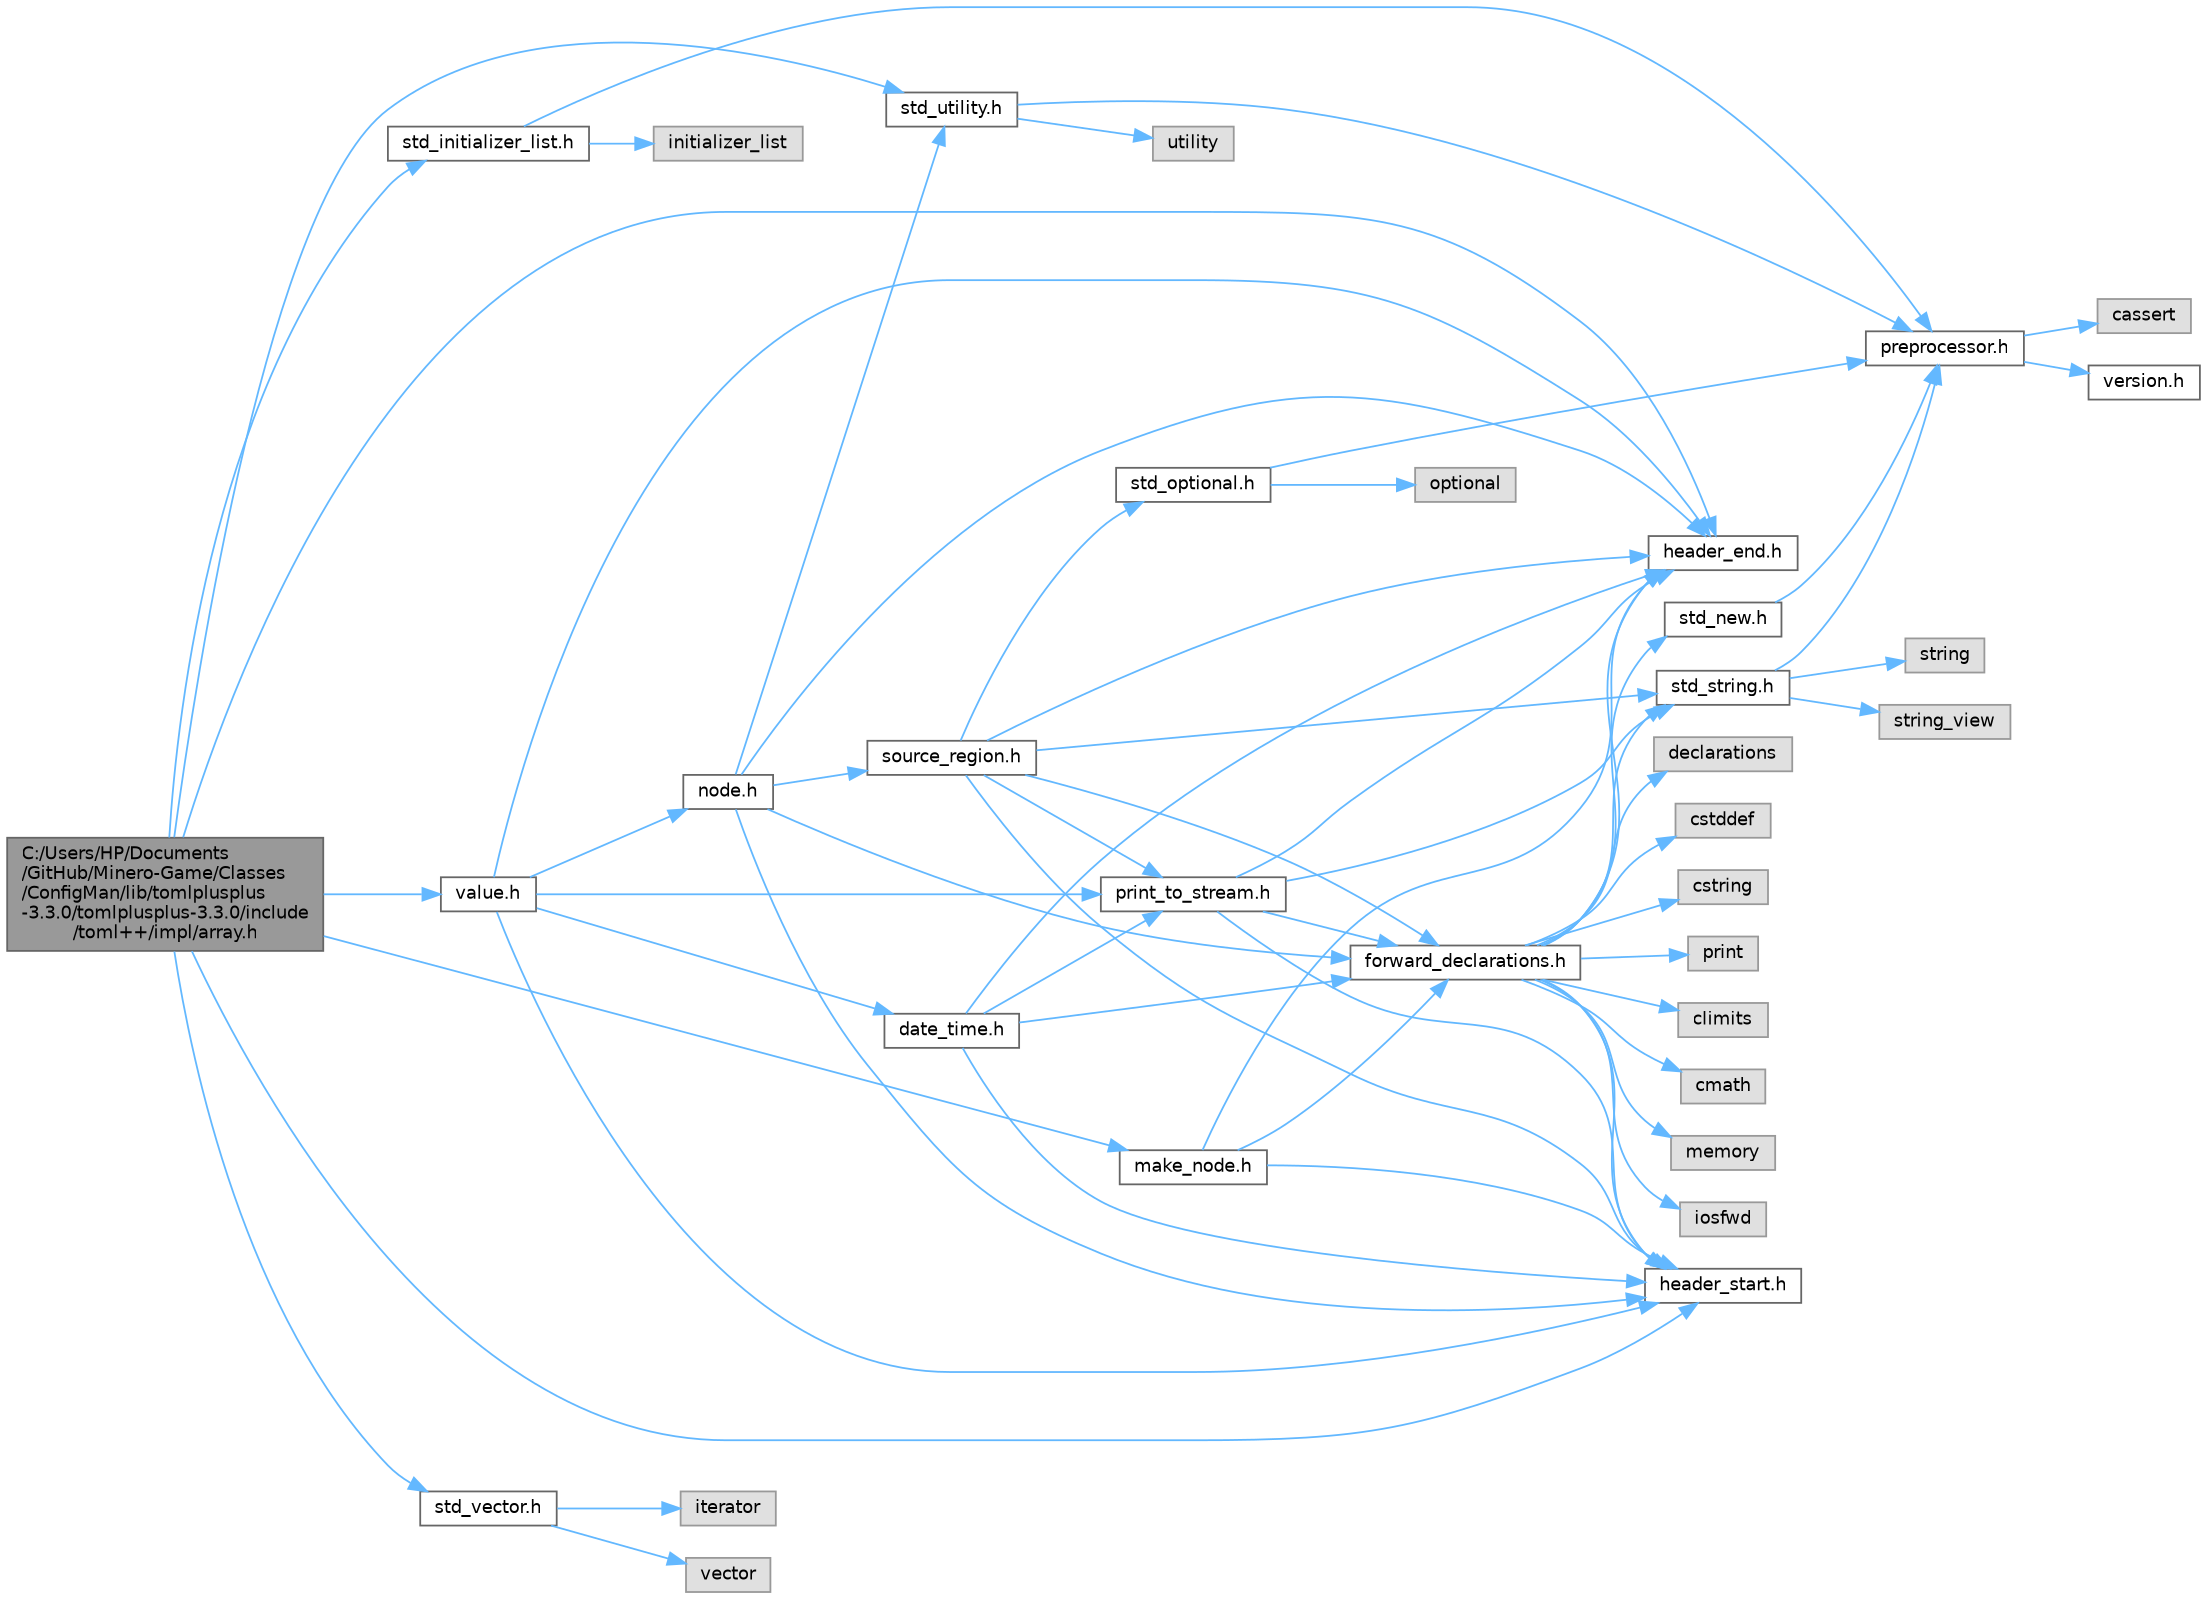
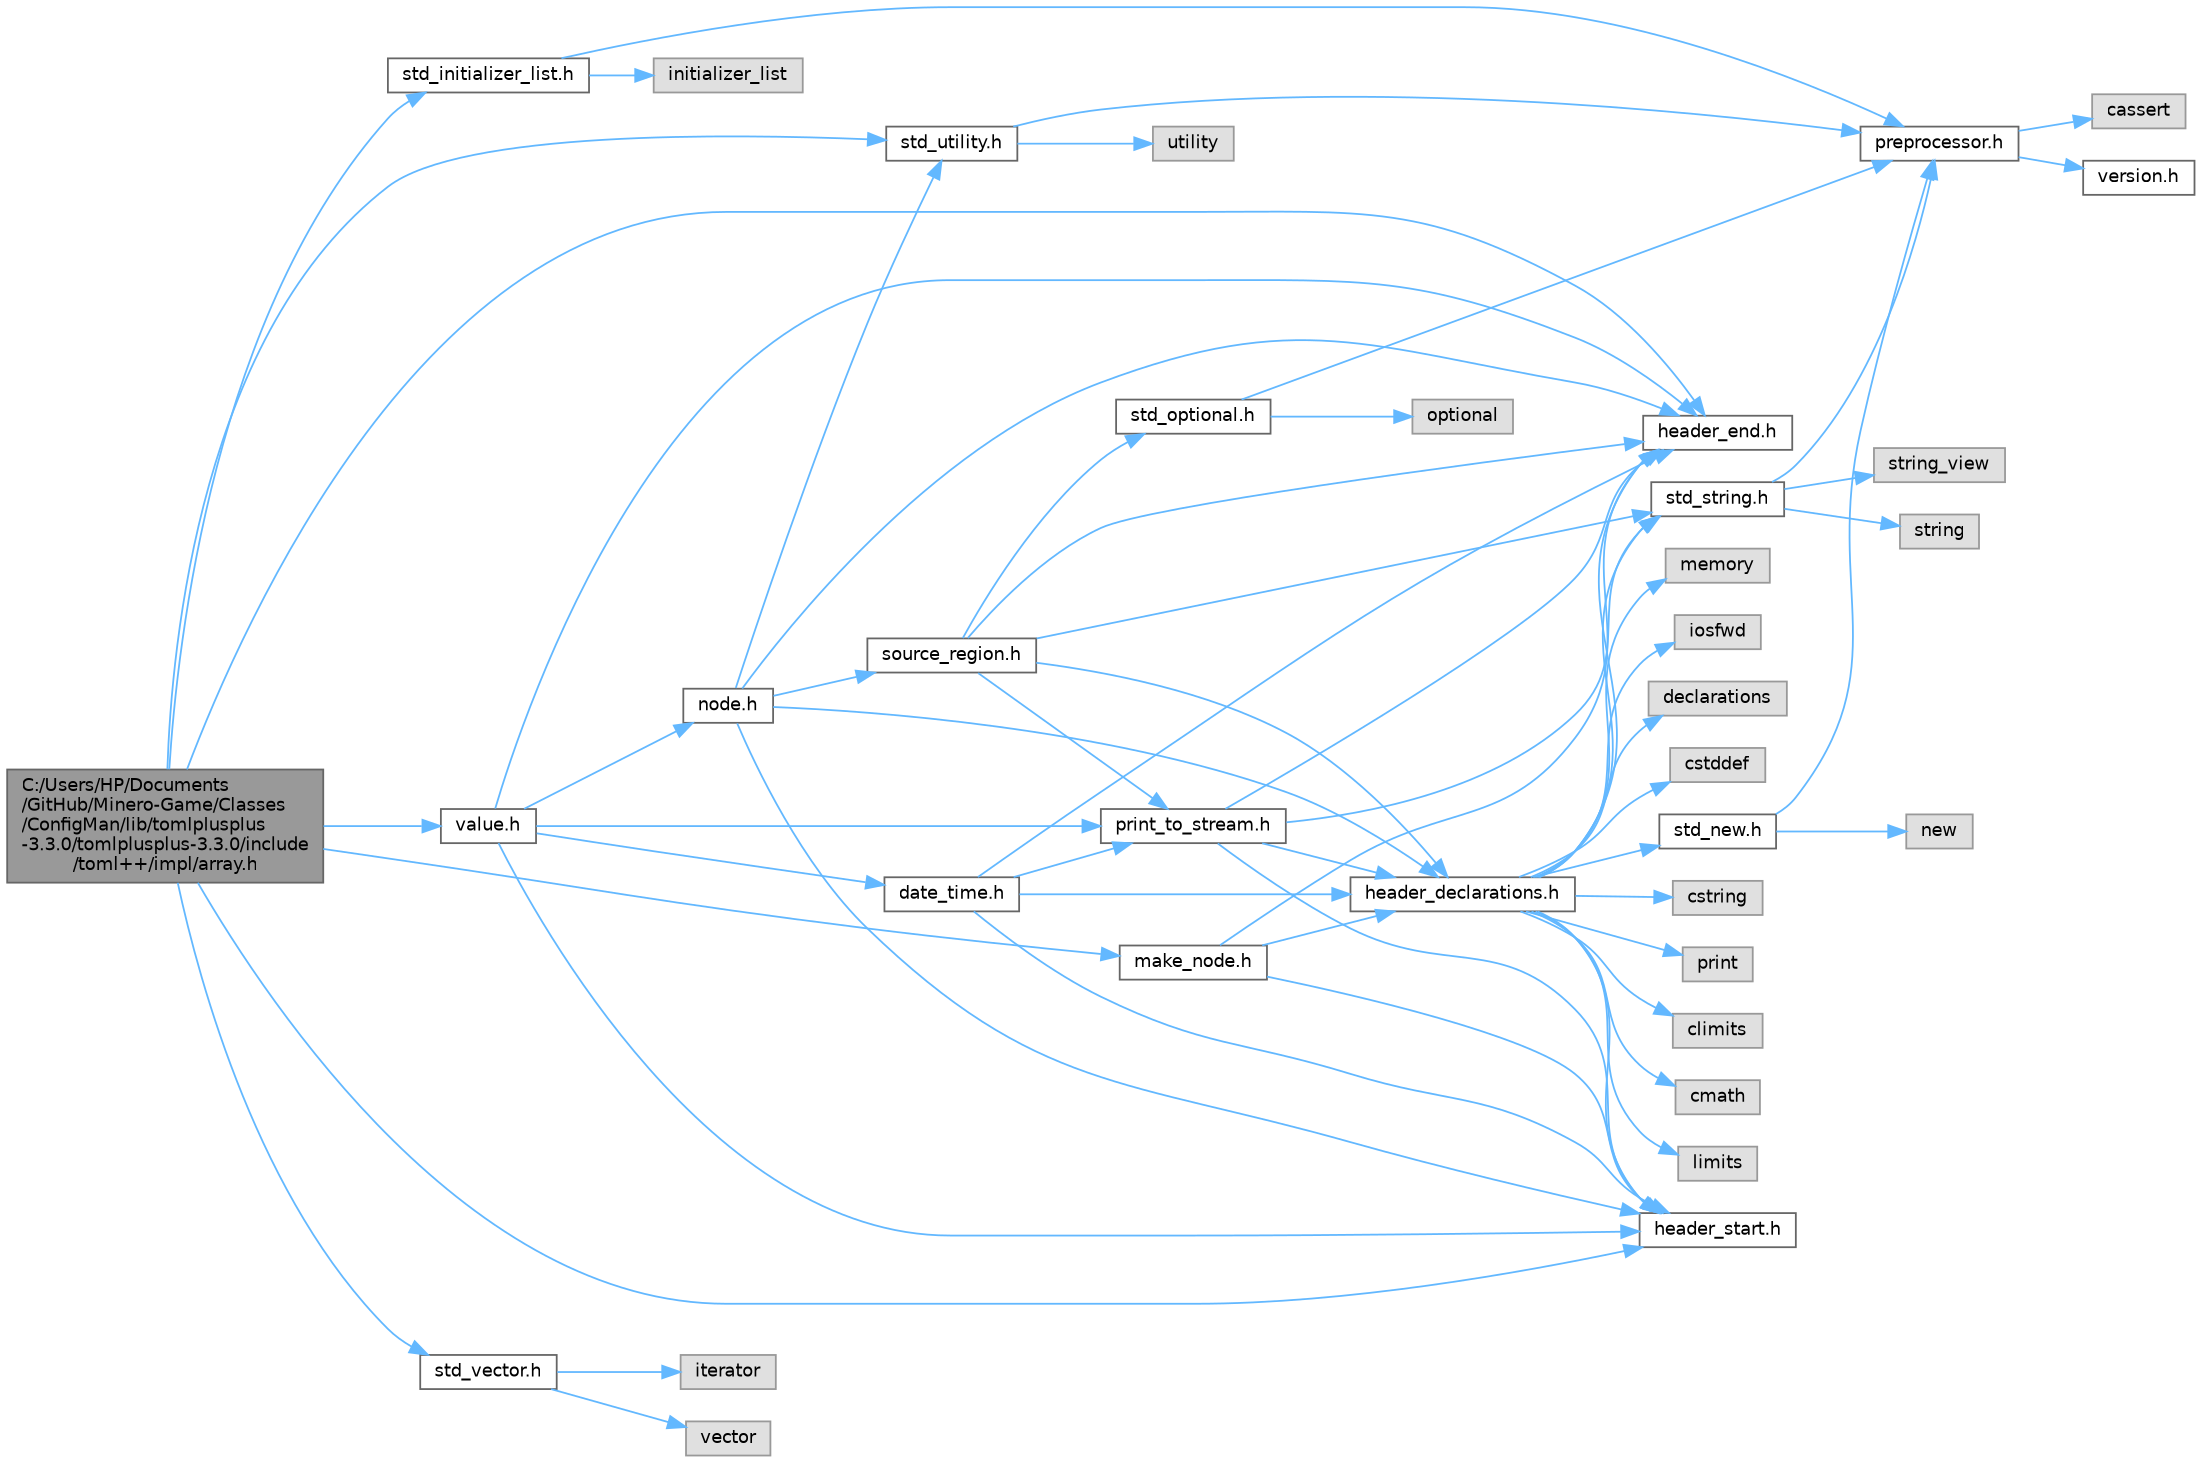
none -> (1940, 831)
(1465, 963) -> (1463, 894)
(1295, 1047) -> none
none -> (1718, 1164)
